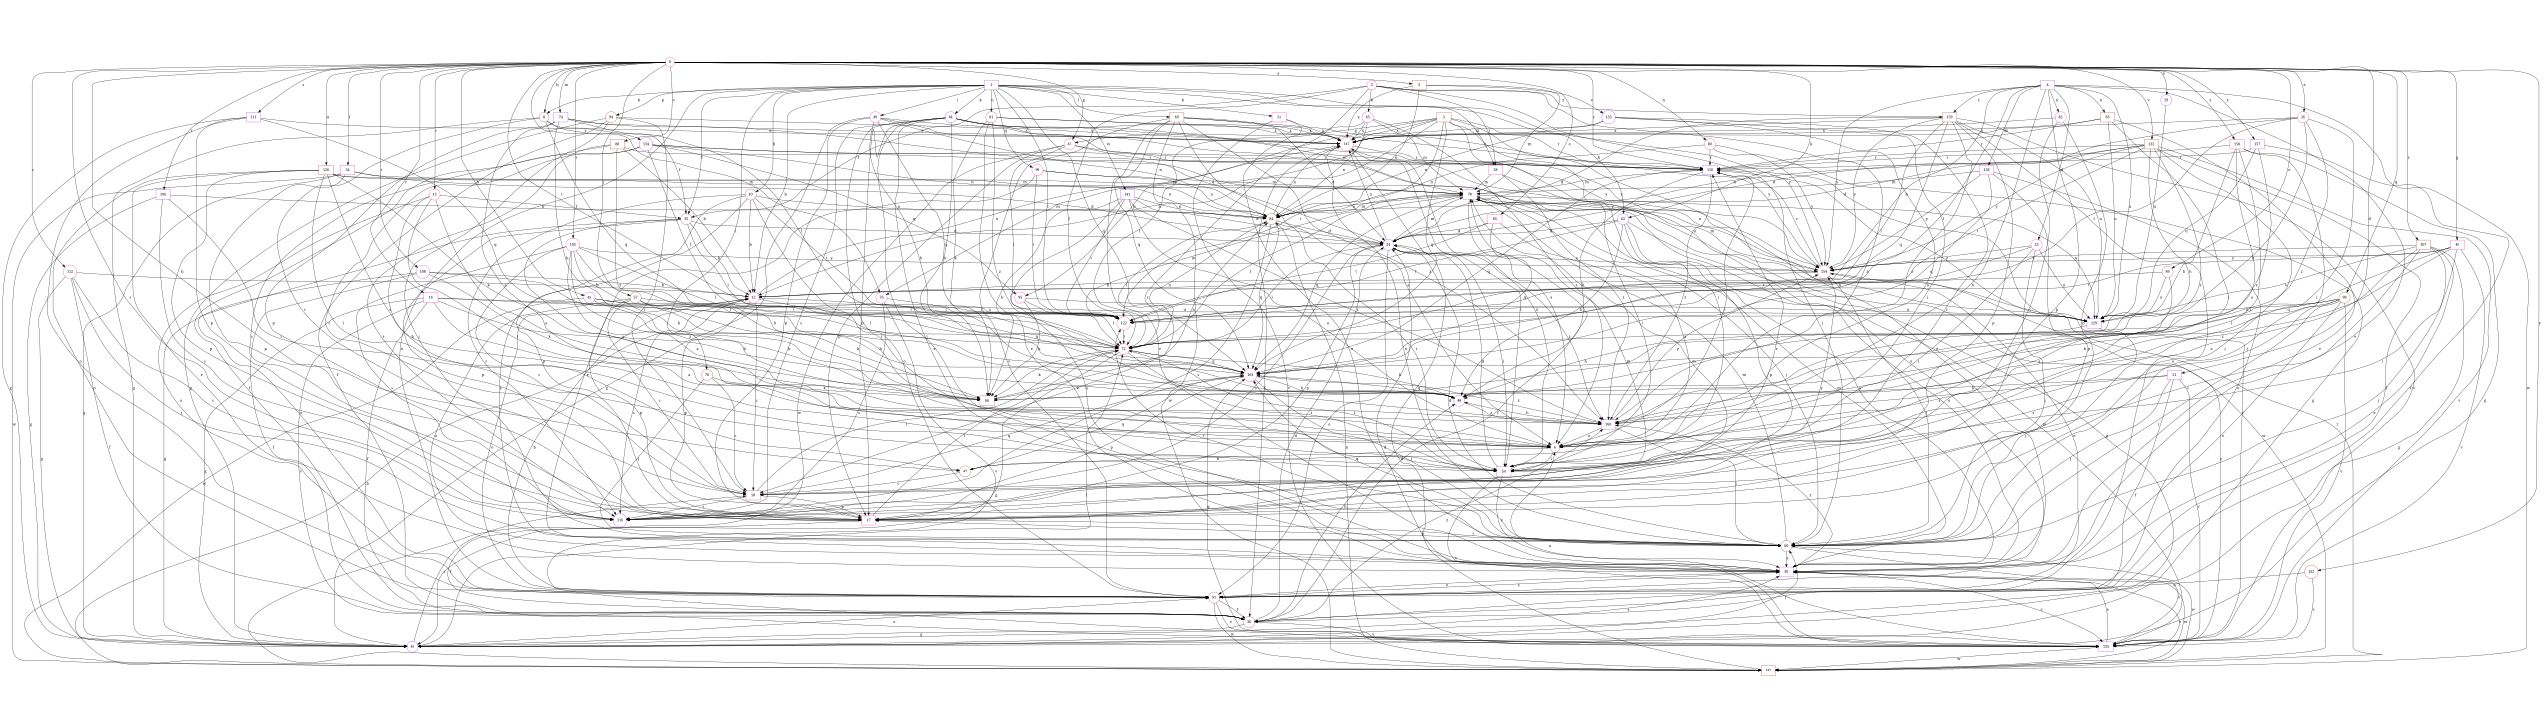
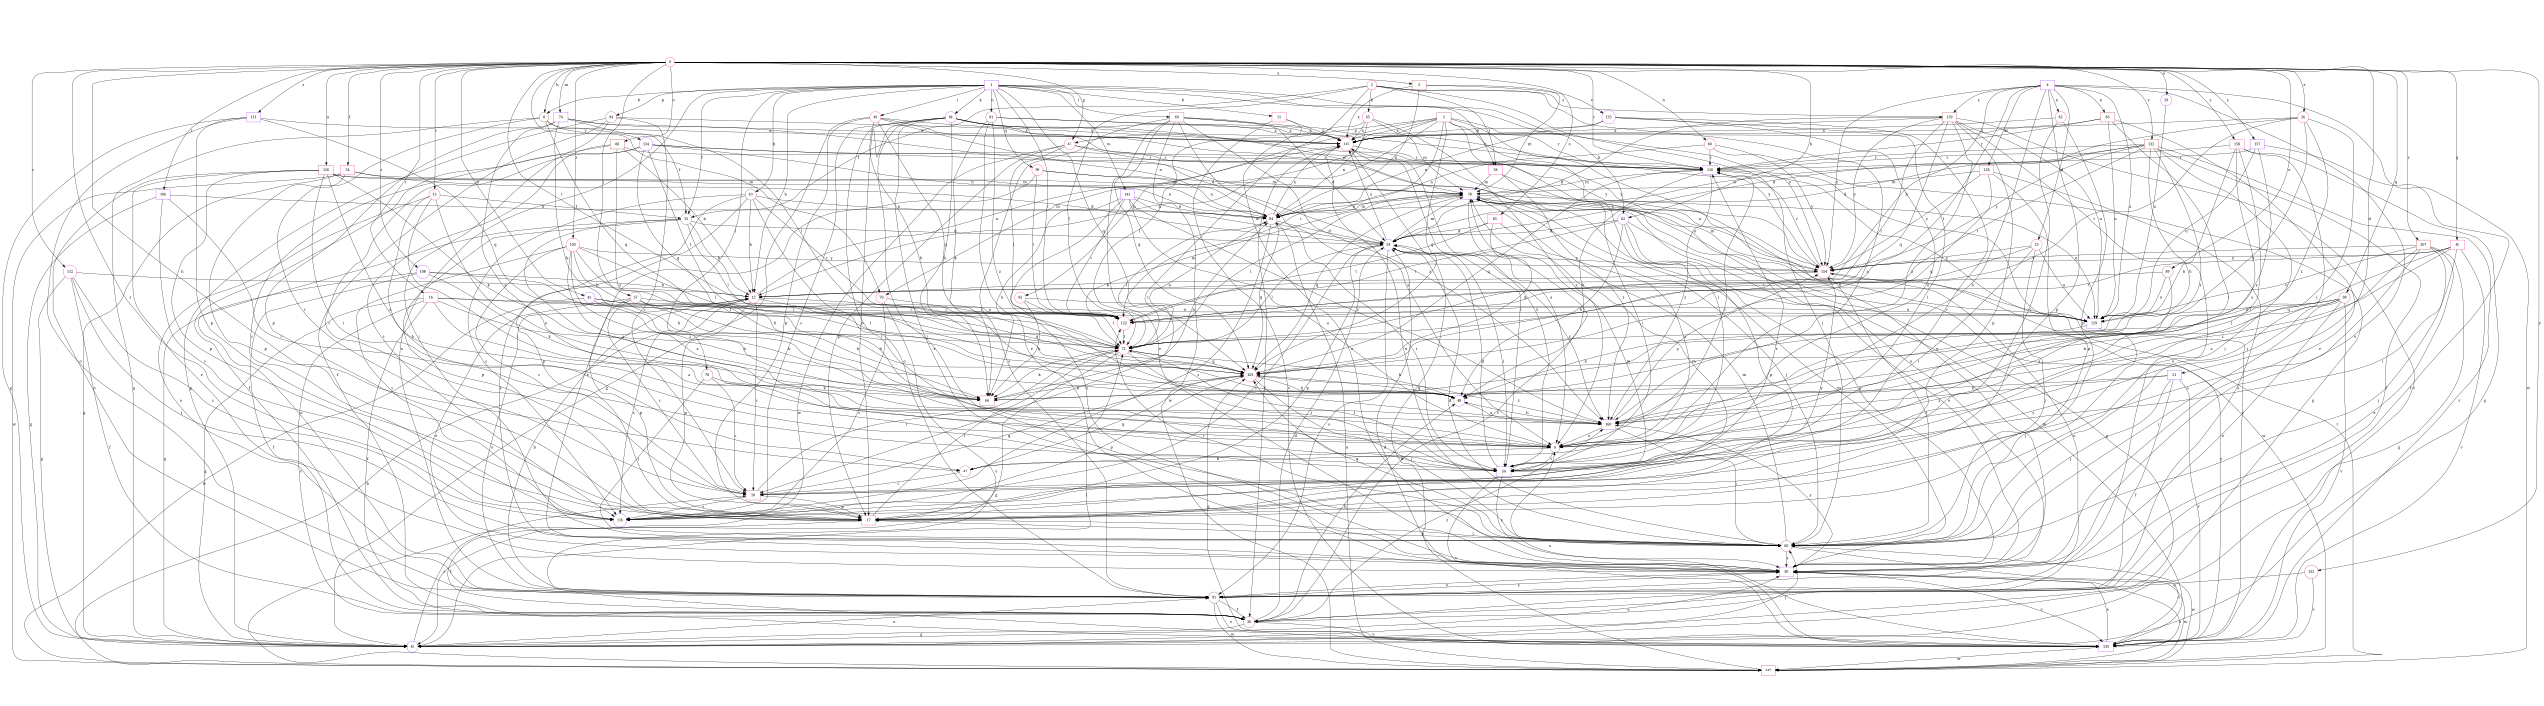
(844, 196) -> (975, 343)
